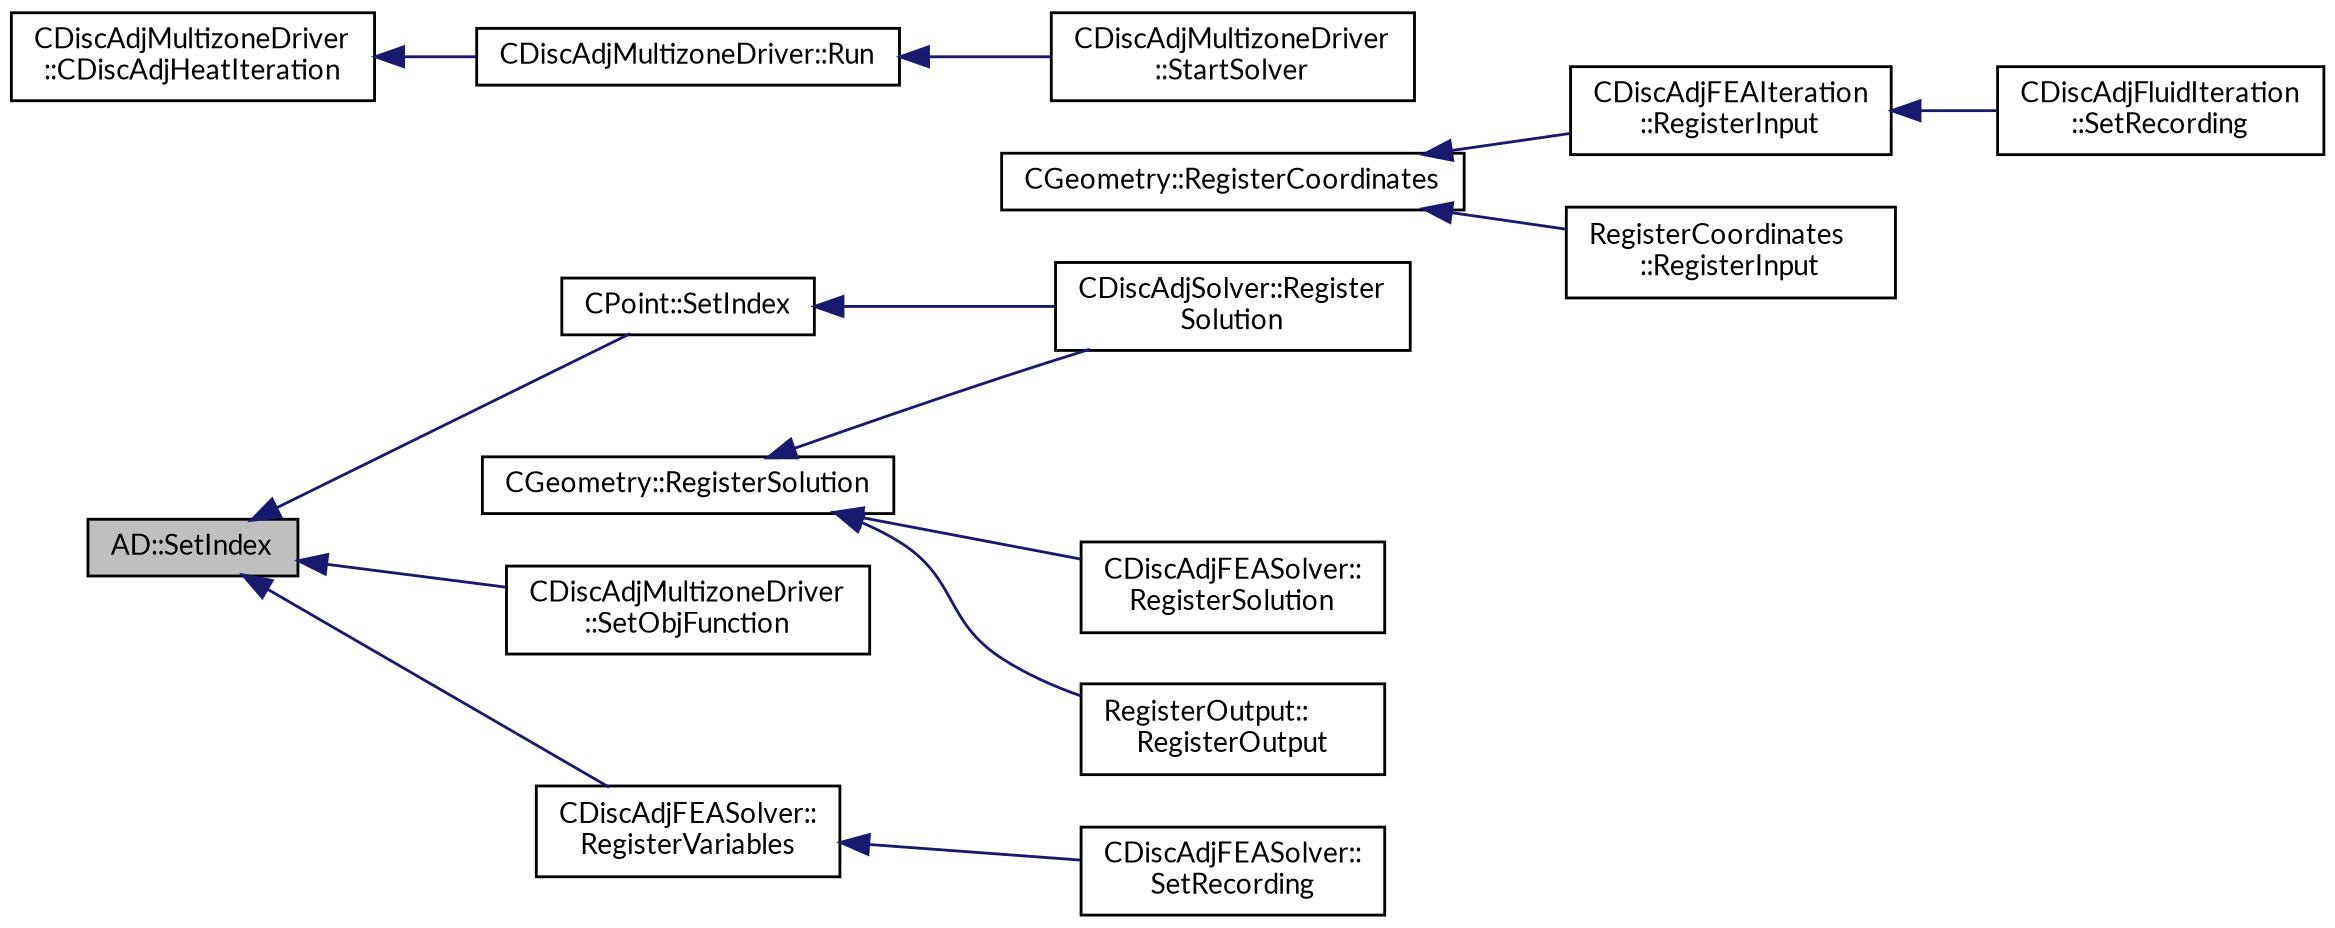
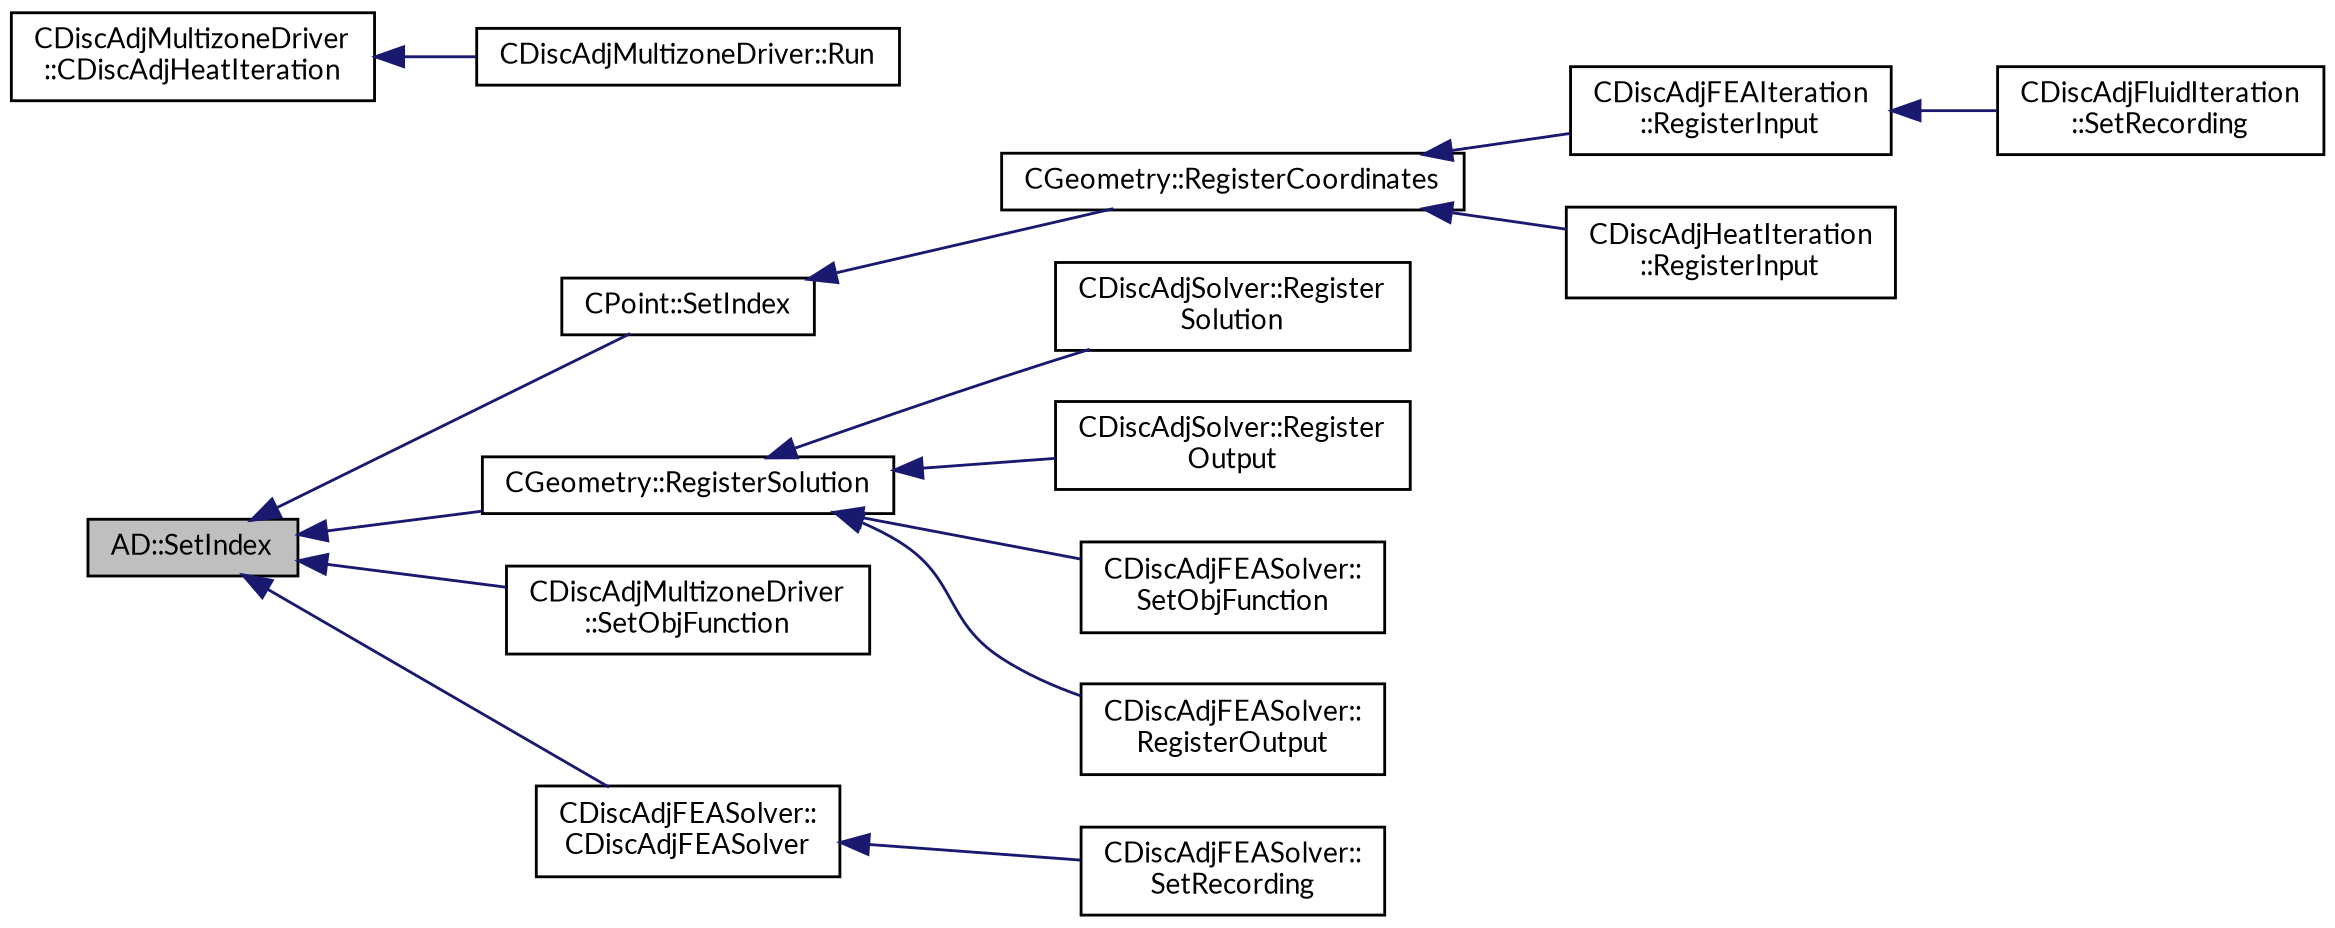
(1233, 57) -> none
(1731, 253) -> (1731, 253)
(949, 306) -> (975, 241)
none -> (1233, 445)
none -> (404, 521)
(1233, 587) -> (1233, 587)
(1233, 729) -> (1233, 729)
(688, 831) -> (688, 831)
